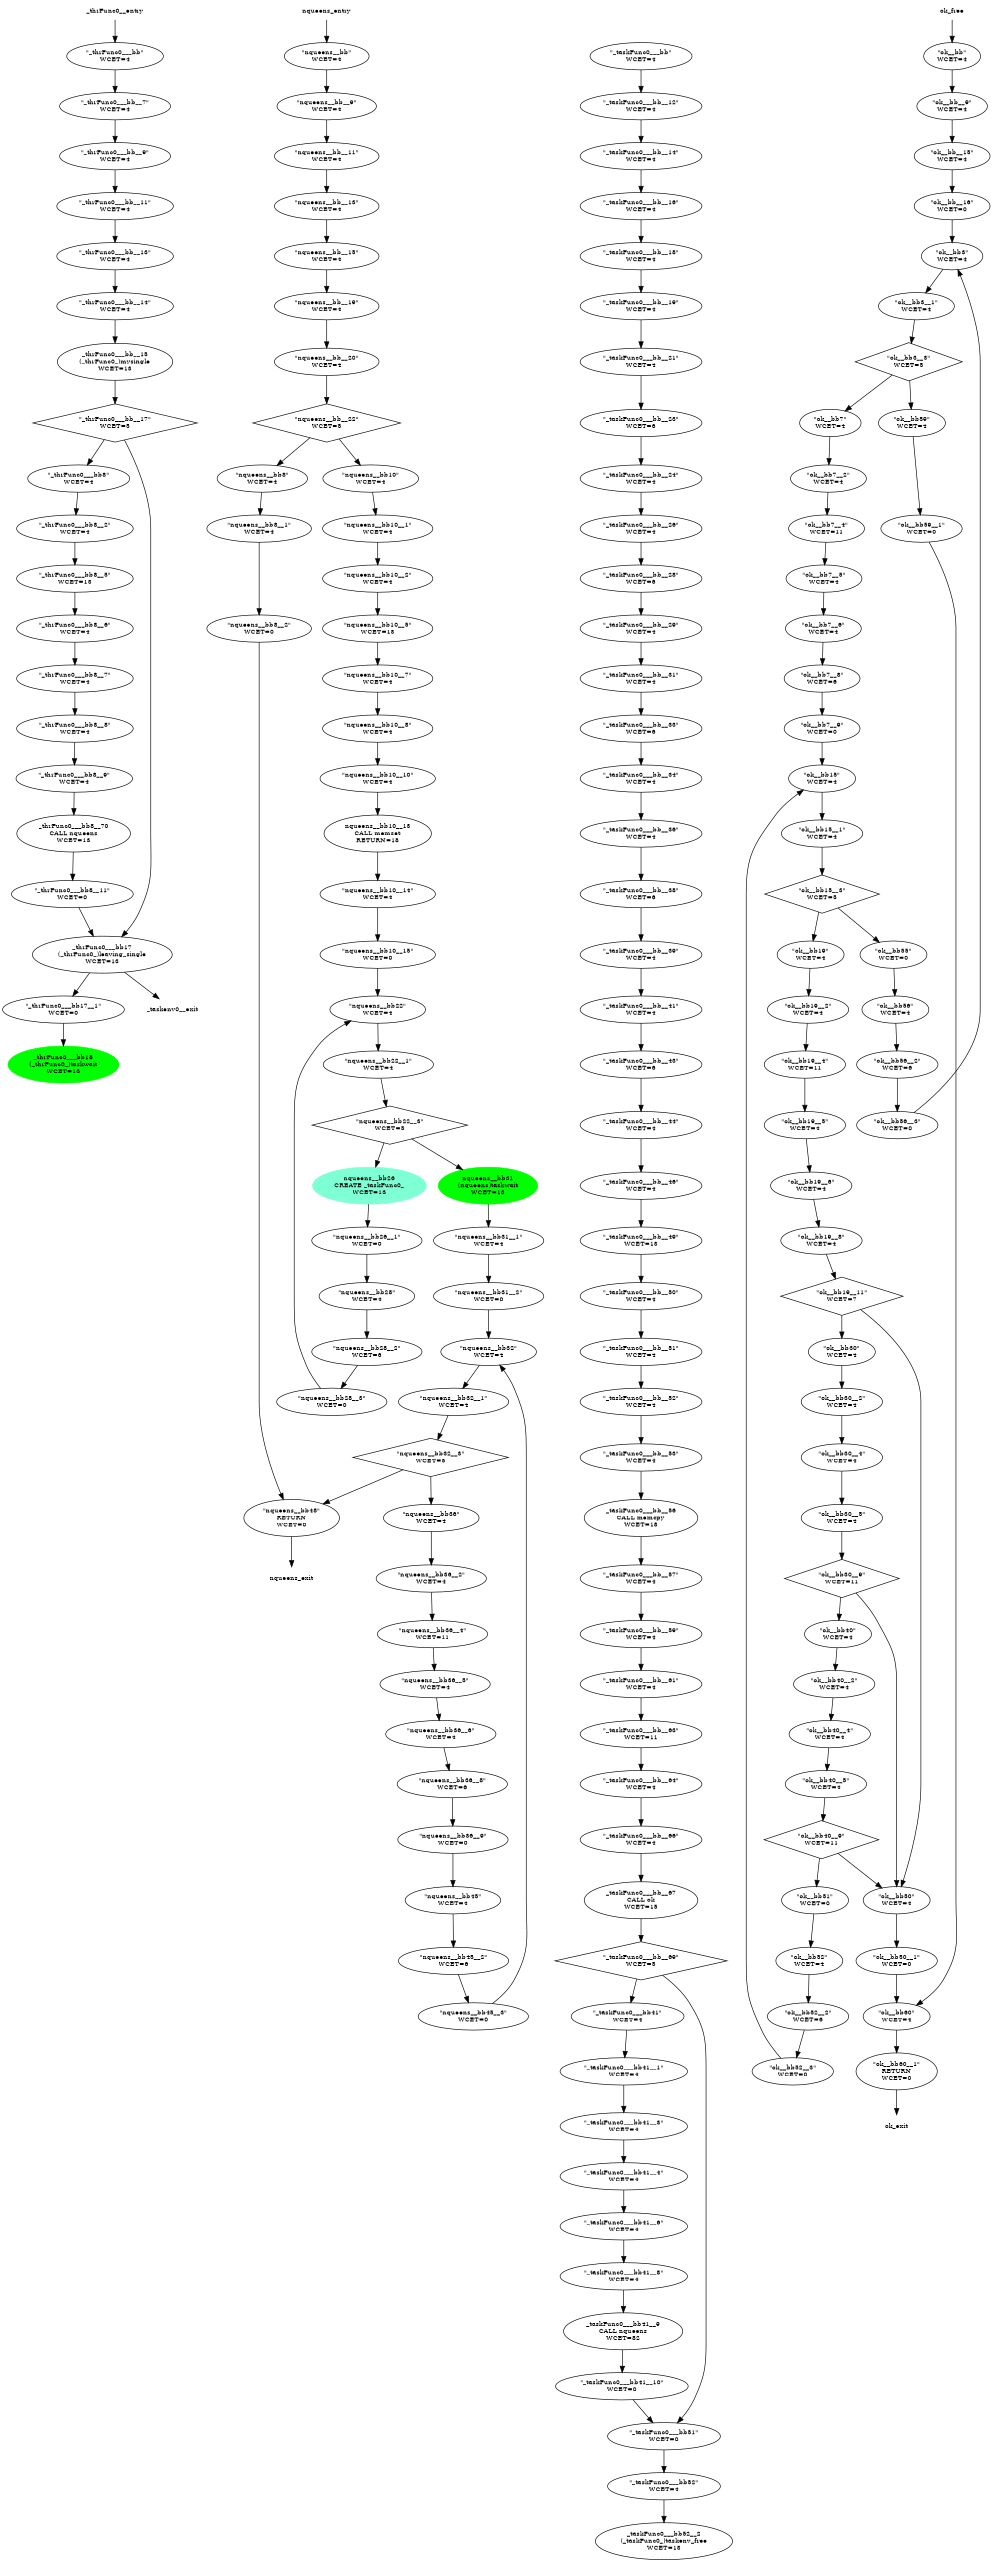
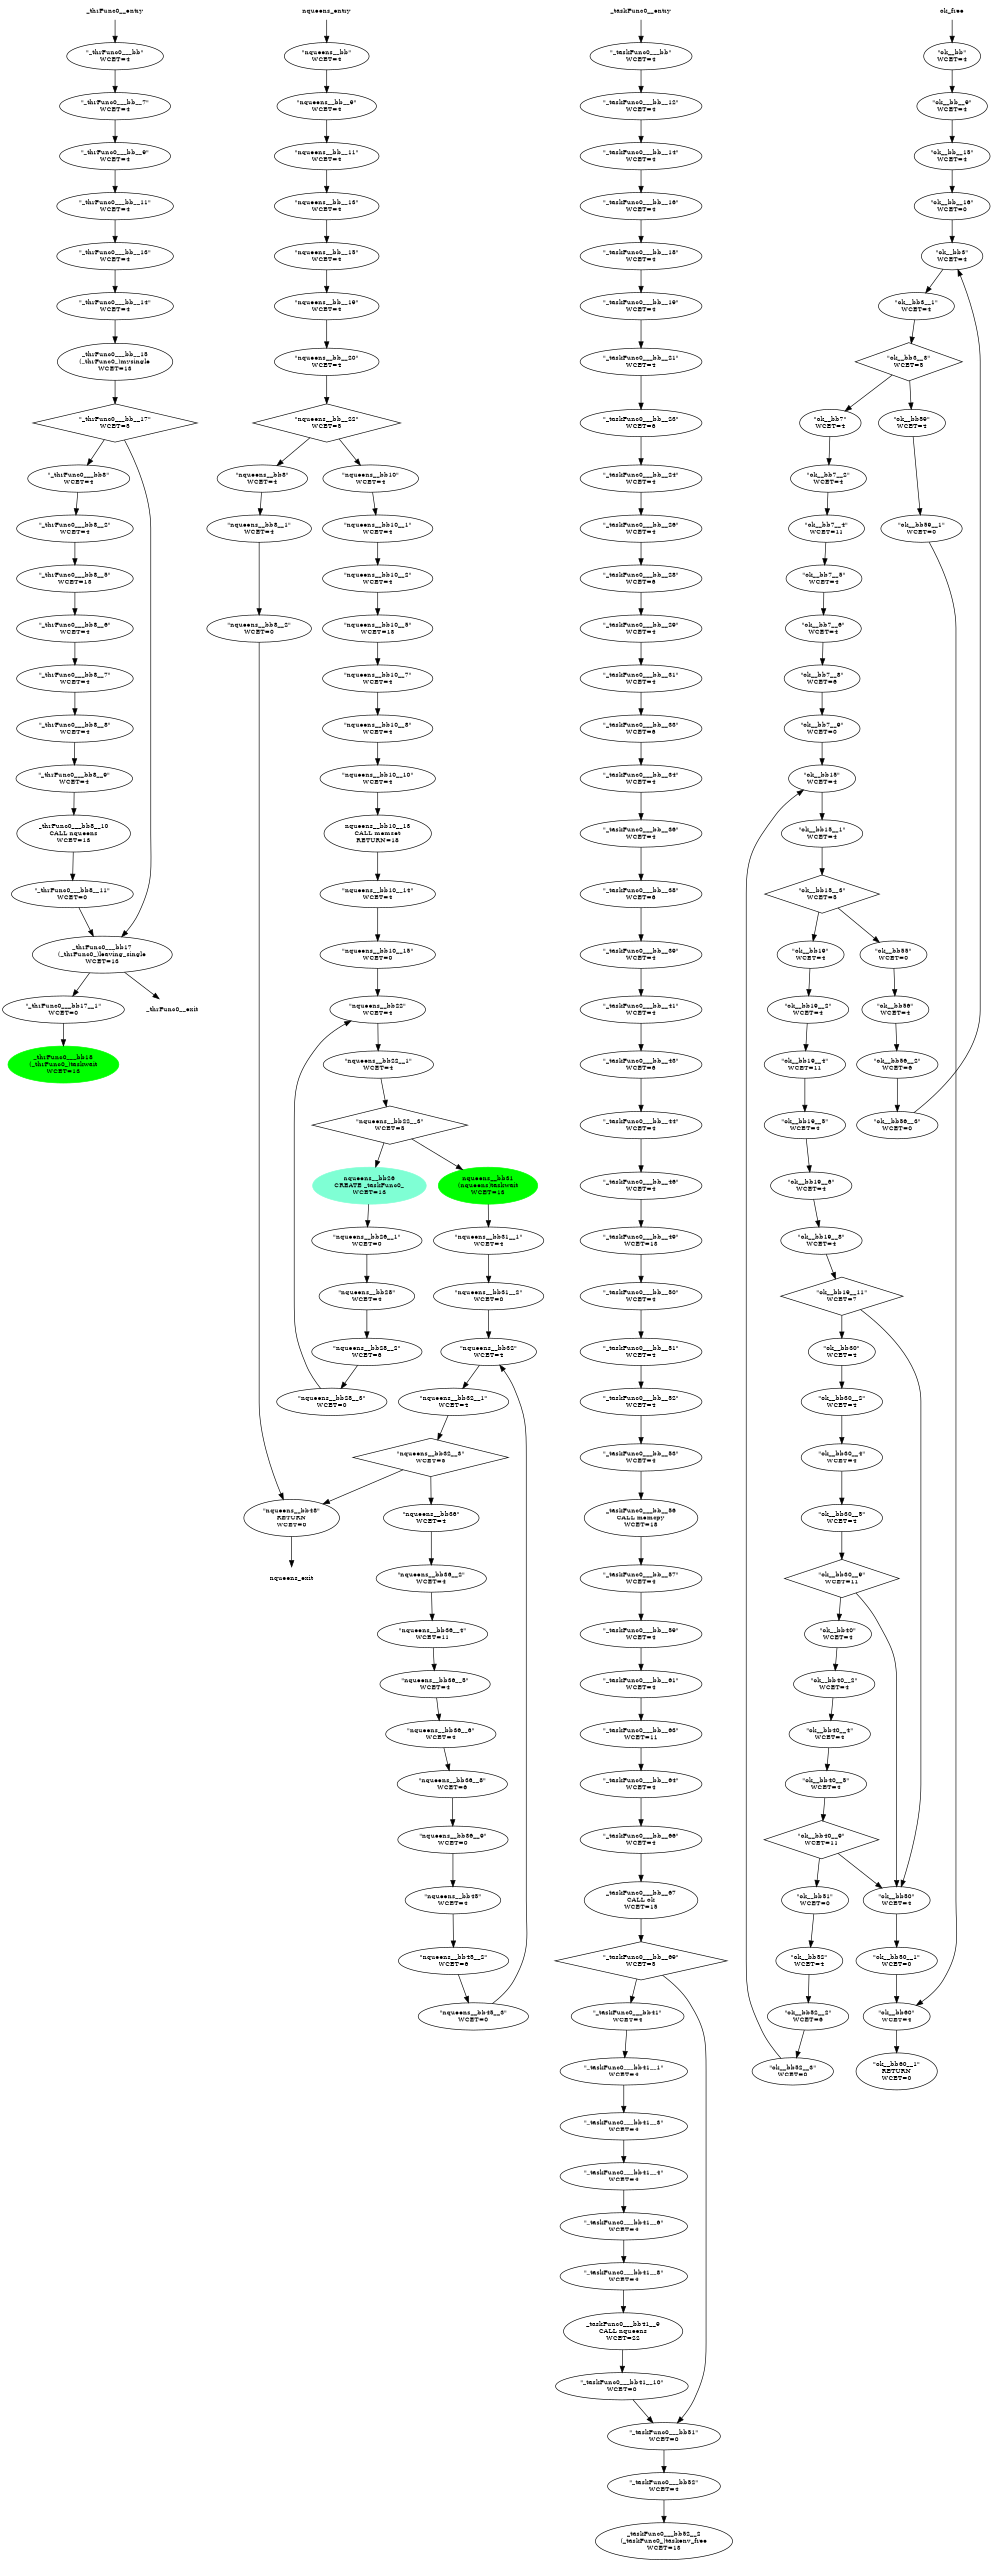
none -> (641, 11)
(74, 834) -> (74, 834)
(172, 1010) -> (172, 1010)
(897, 2126) -> none
(623, 2331) -> (623, 2331)
